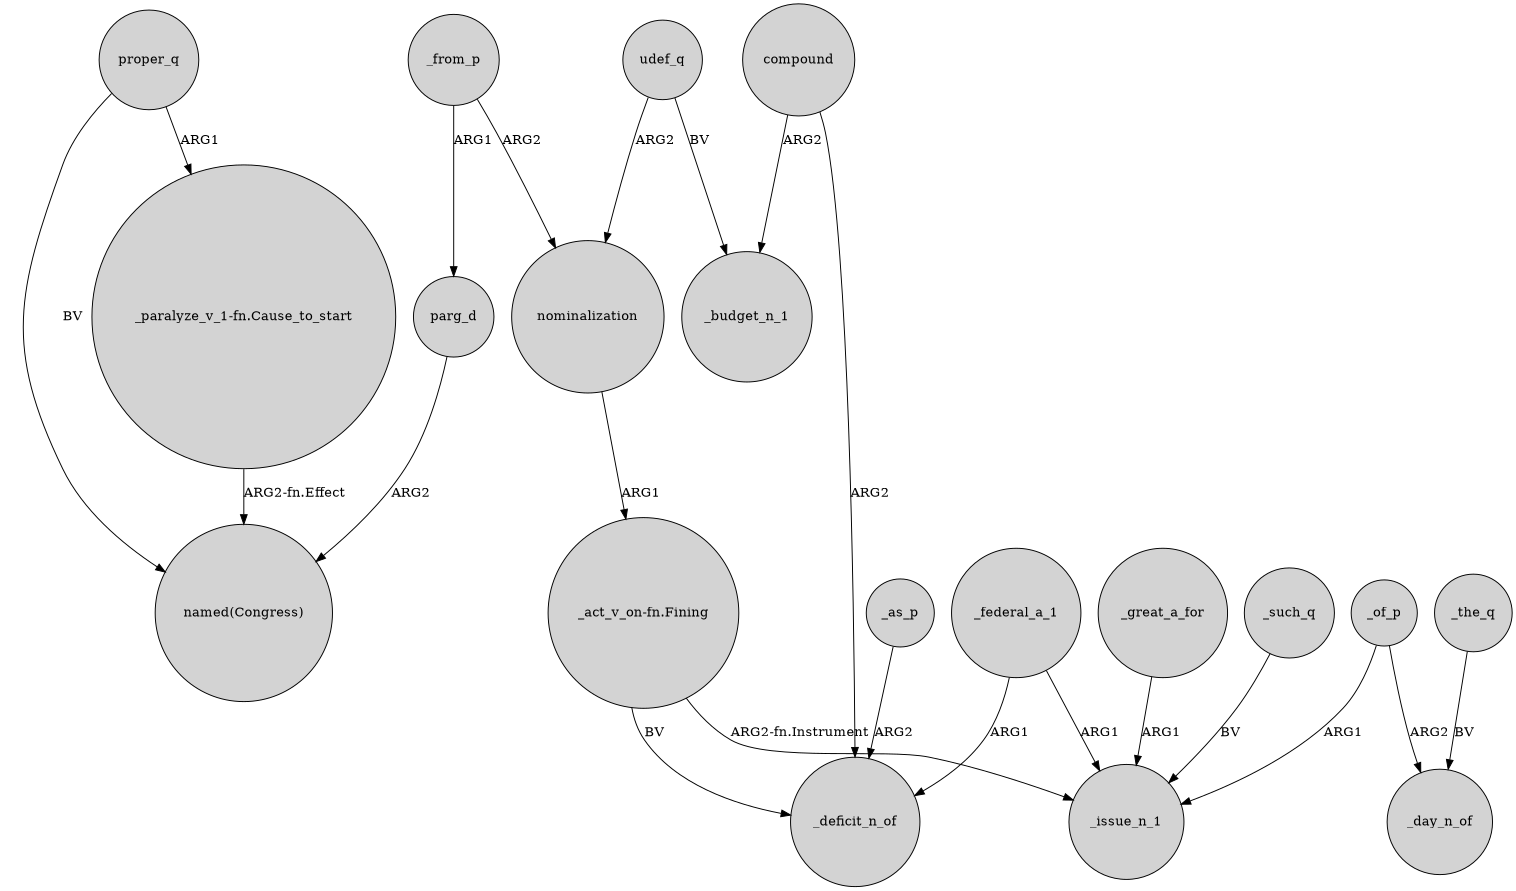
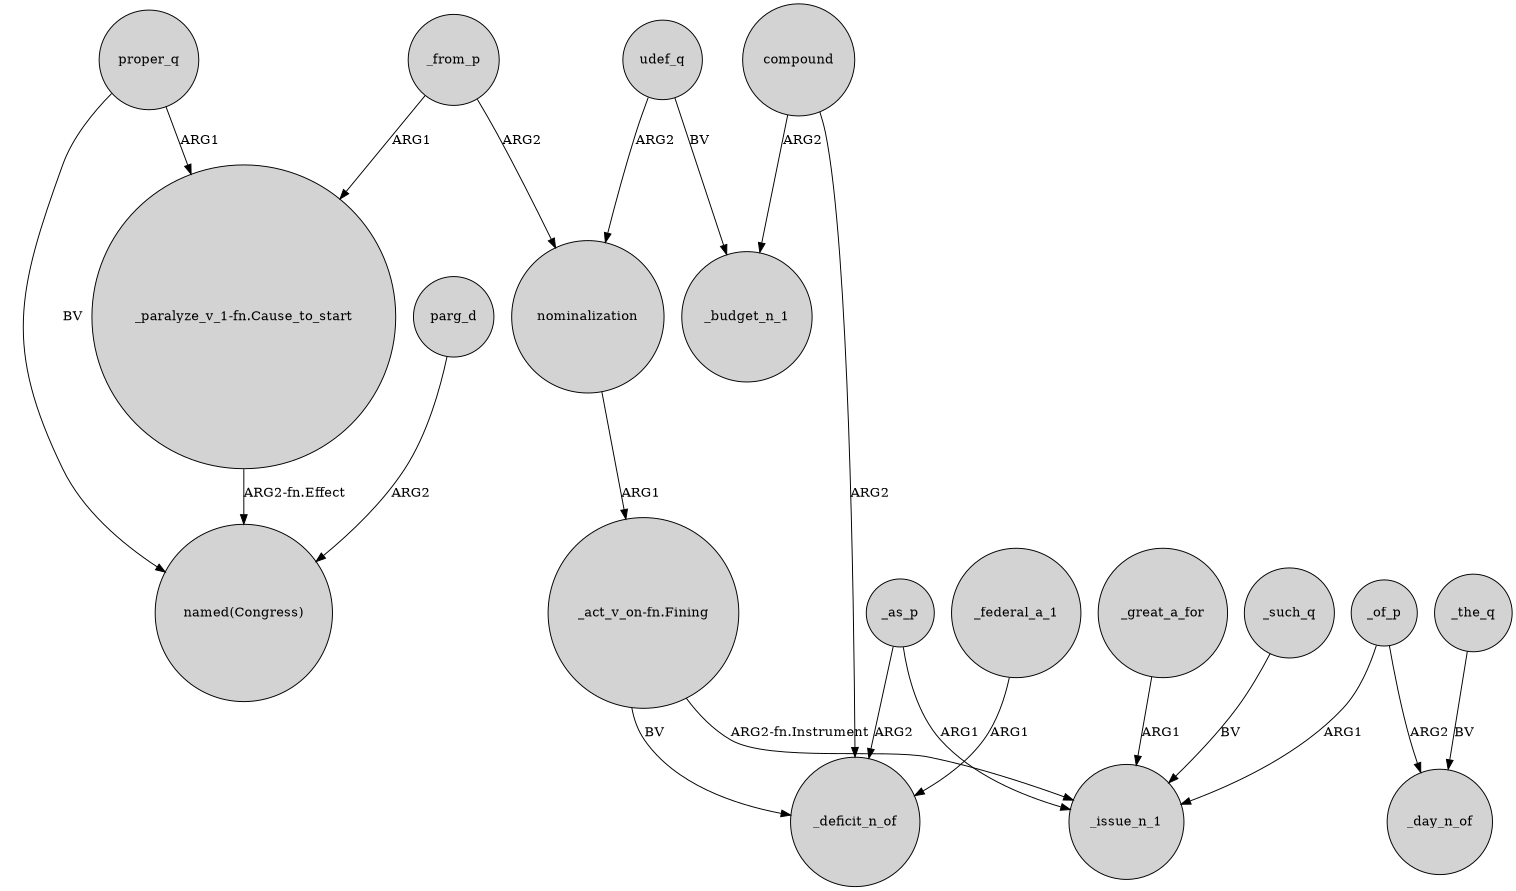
(454, 186) -> (386, 144)
(1071, 716) -> (954, 753)
